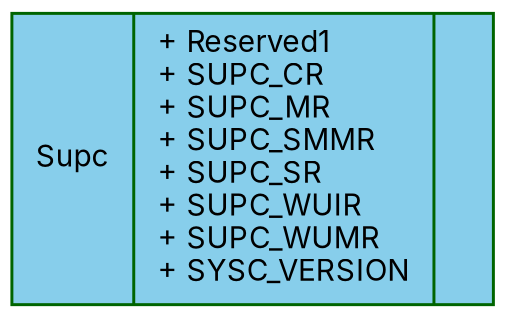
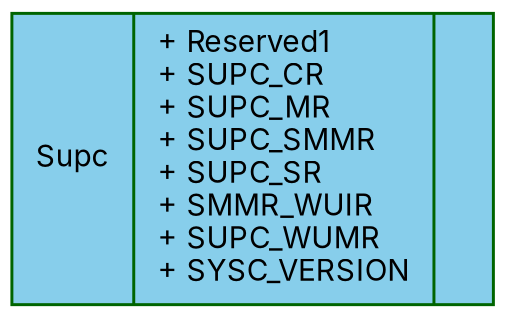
(262, 207) -> (266, 207)
